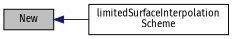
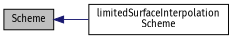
(29, 20) -> (29, 20)
